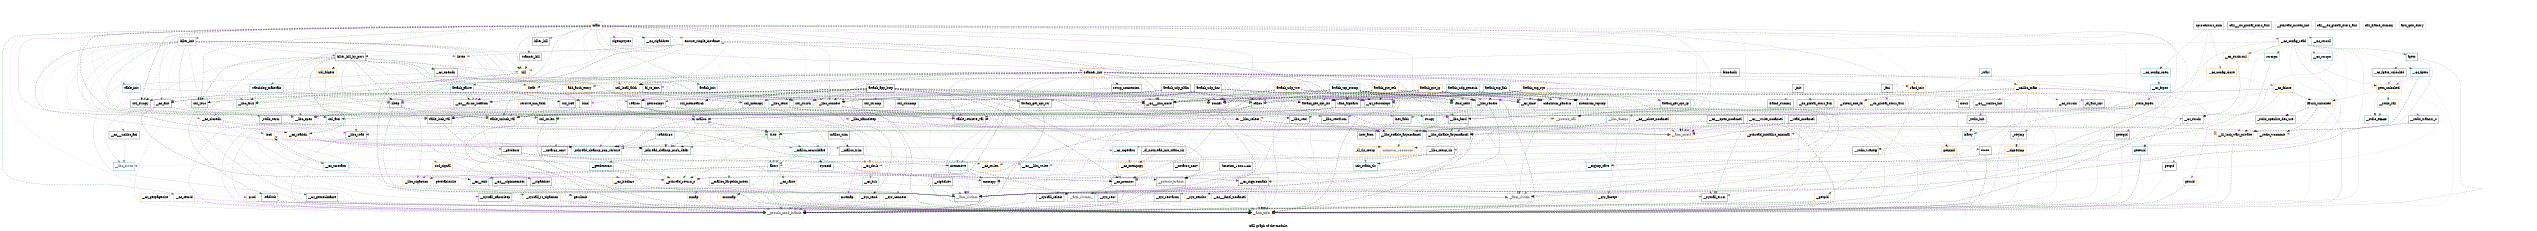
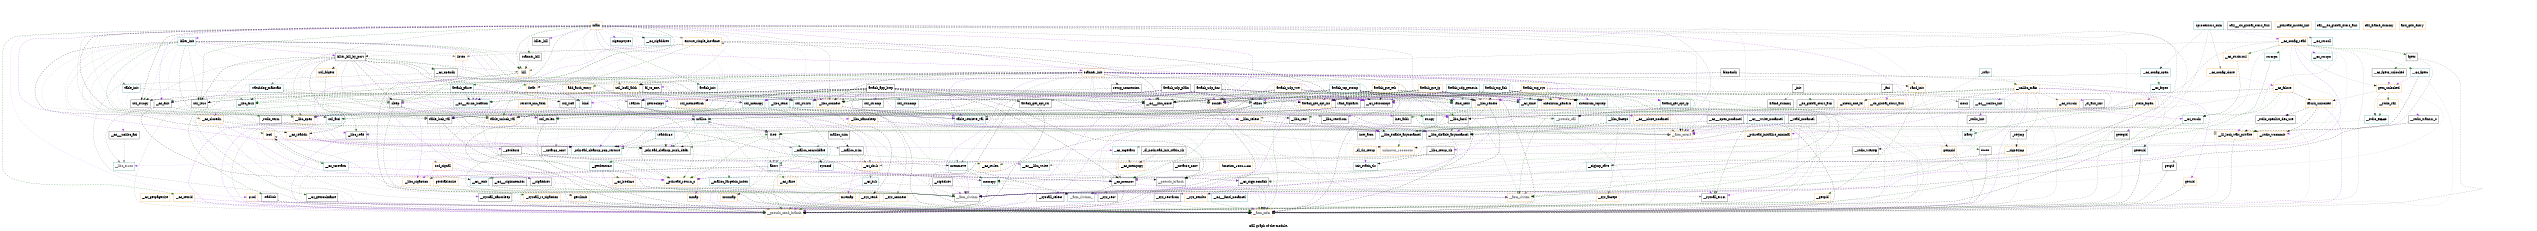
(1566, 119) -> (1566, 119)
(1618, 119) -> (1618, 119)
(1236, 166) -> (1236, 166)
(1728, 211) -> (1728, 211)
